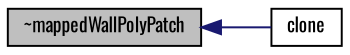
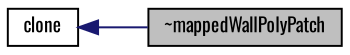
(246, 27) -> (123, 27)
